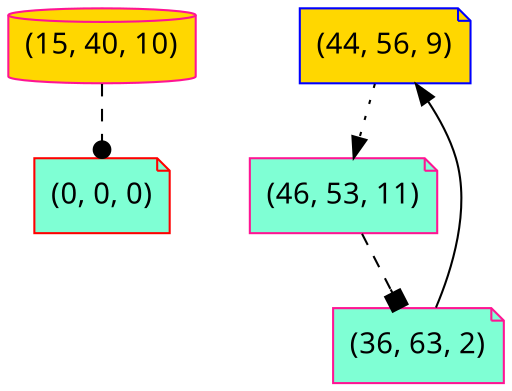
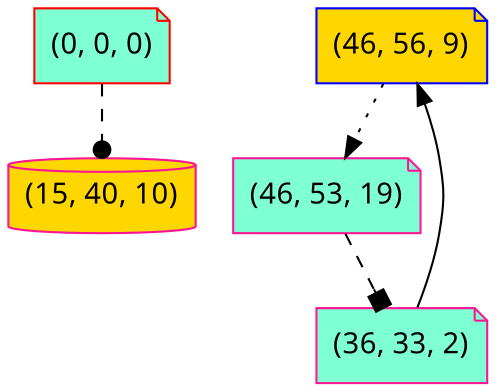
(385, 46) -> (402, 46)
(102, 113) -> (102, 113)
(344, 196) -> (327, 196)
(418, 346) -> (402, 346)
